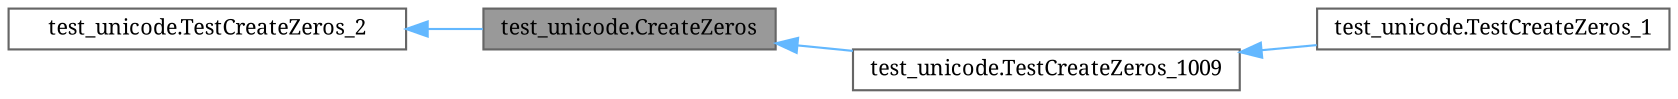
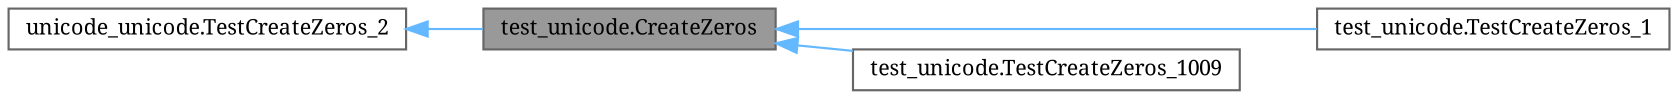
(207, 29) -> (207, 29)
(1289, 48) -> (1057, 29)
